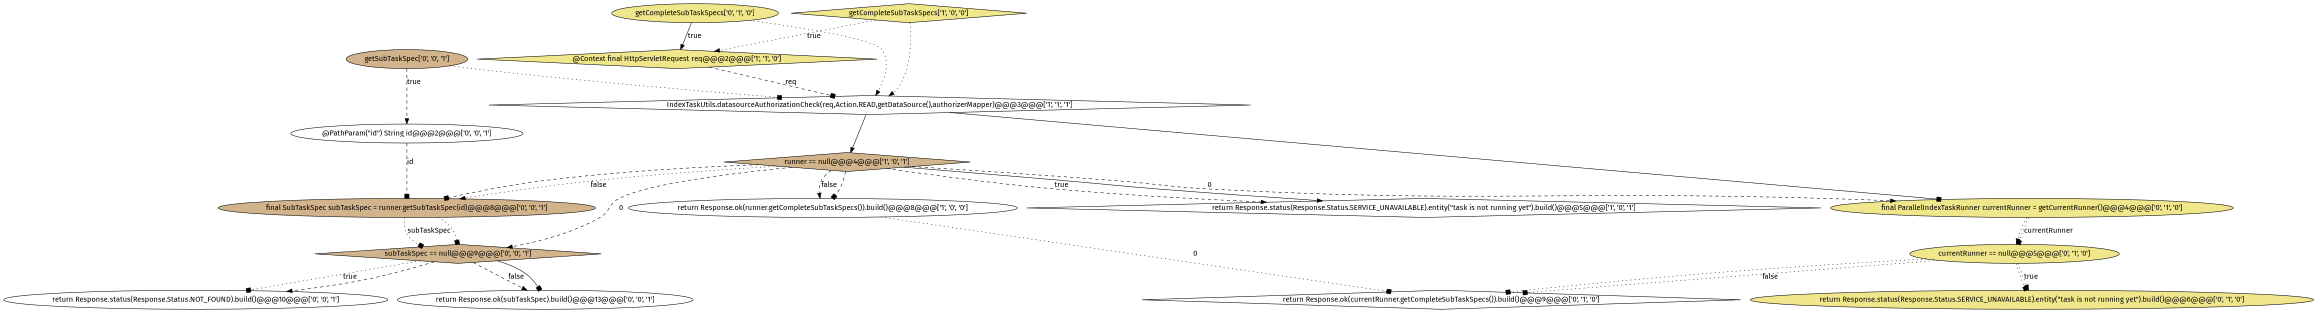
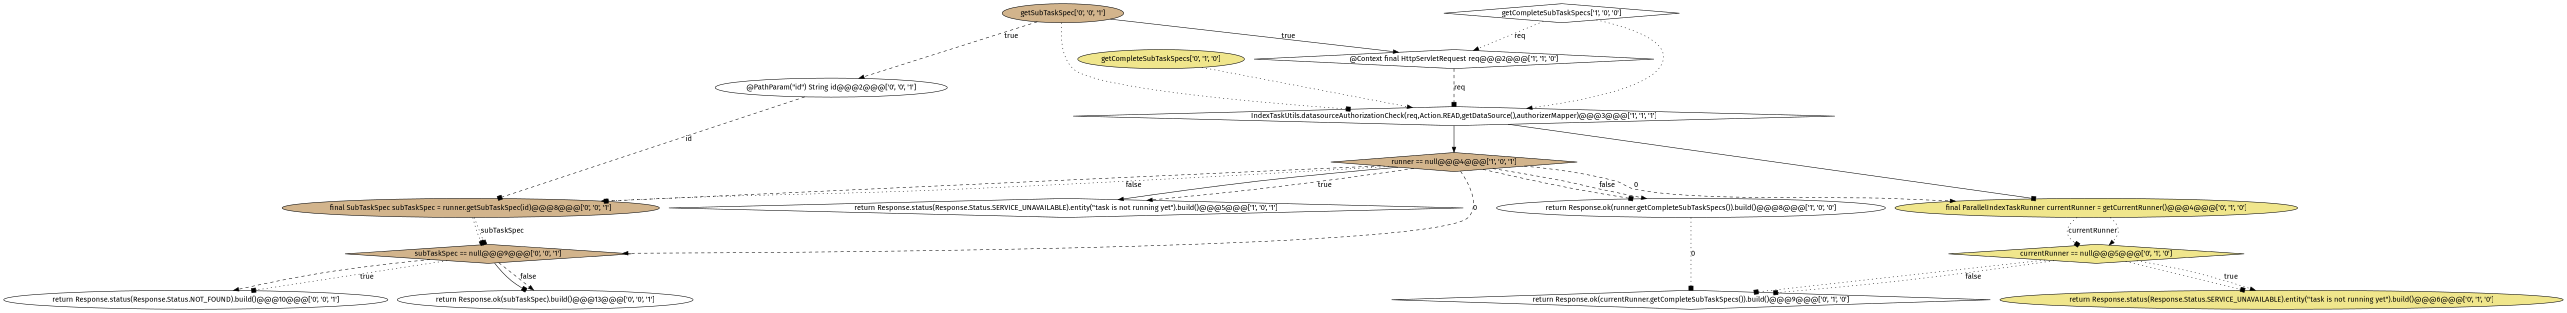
(909, 13) -> (1562, 13)
(687, 34) -> (1252, 35)
(814, 36) -> (1520, 36)
(677, 59) -> (1454, 59)
(2015, 254) -> (2096, 254)
